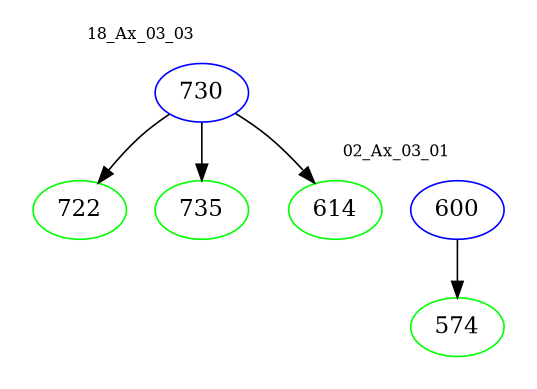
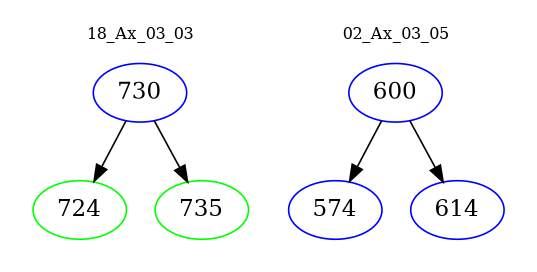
(396, 152) -> (396, 35)
(286, 153) -> (423, 144)
(80, 210) -> (80, 210)
(335, 210) -> (457, 210)
(457, 327) -> (335, 210)
